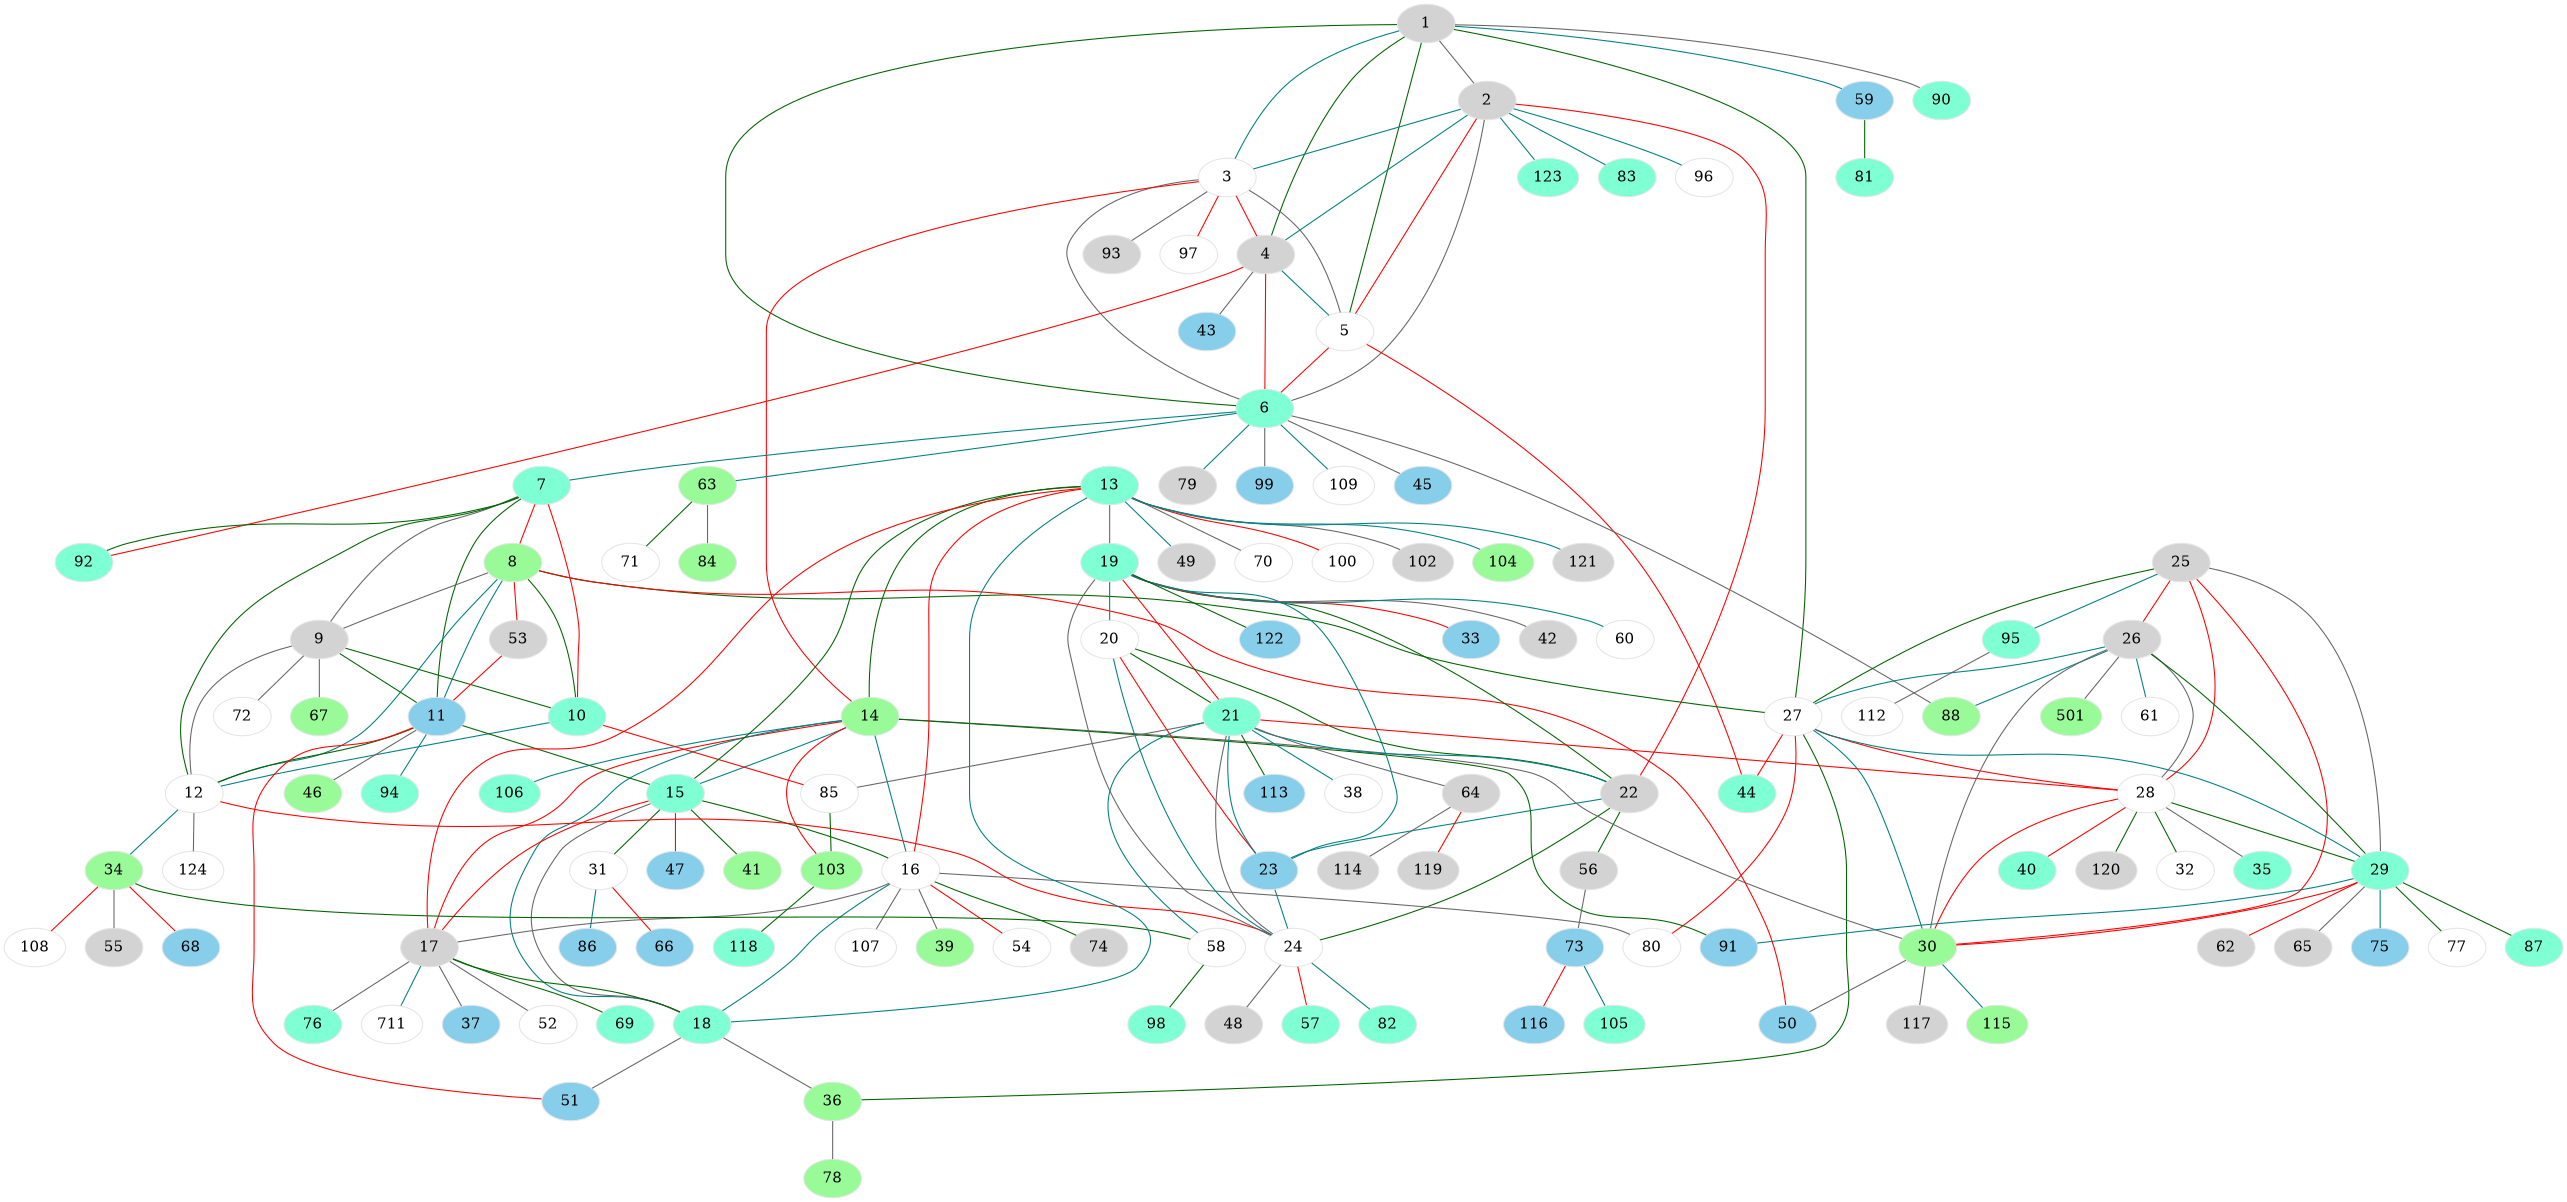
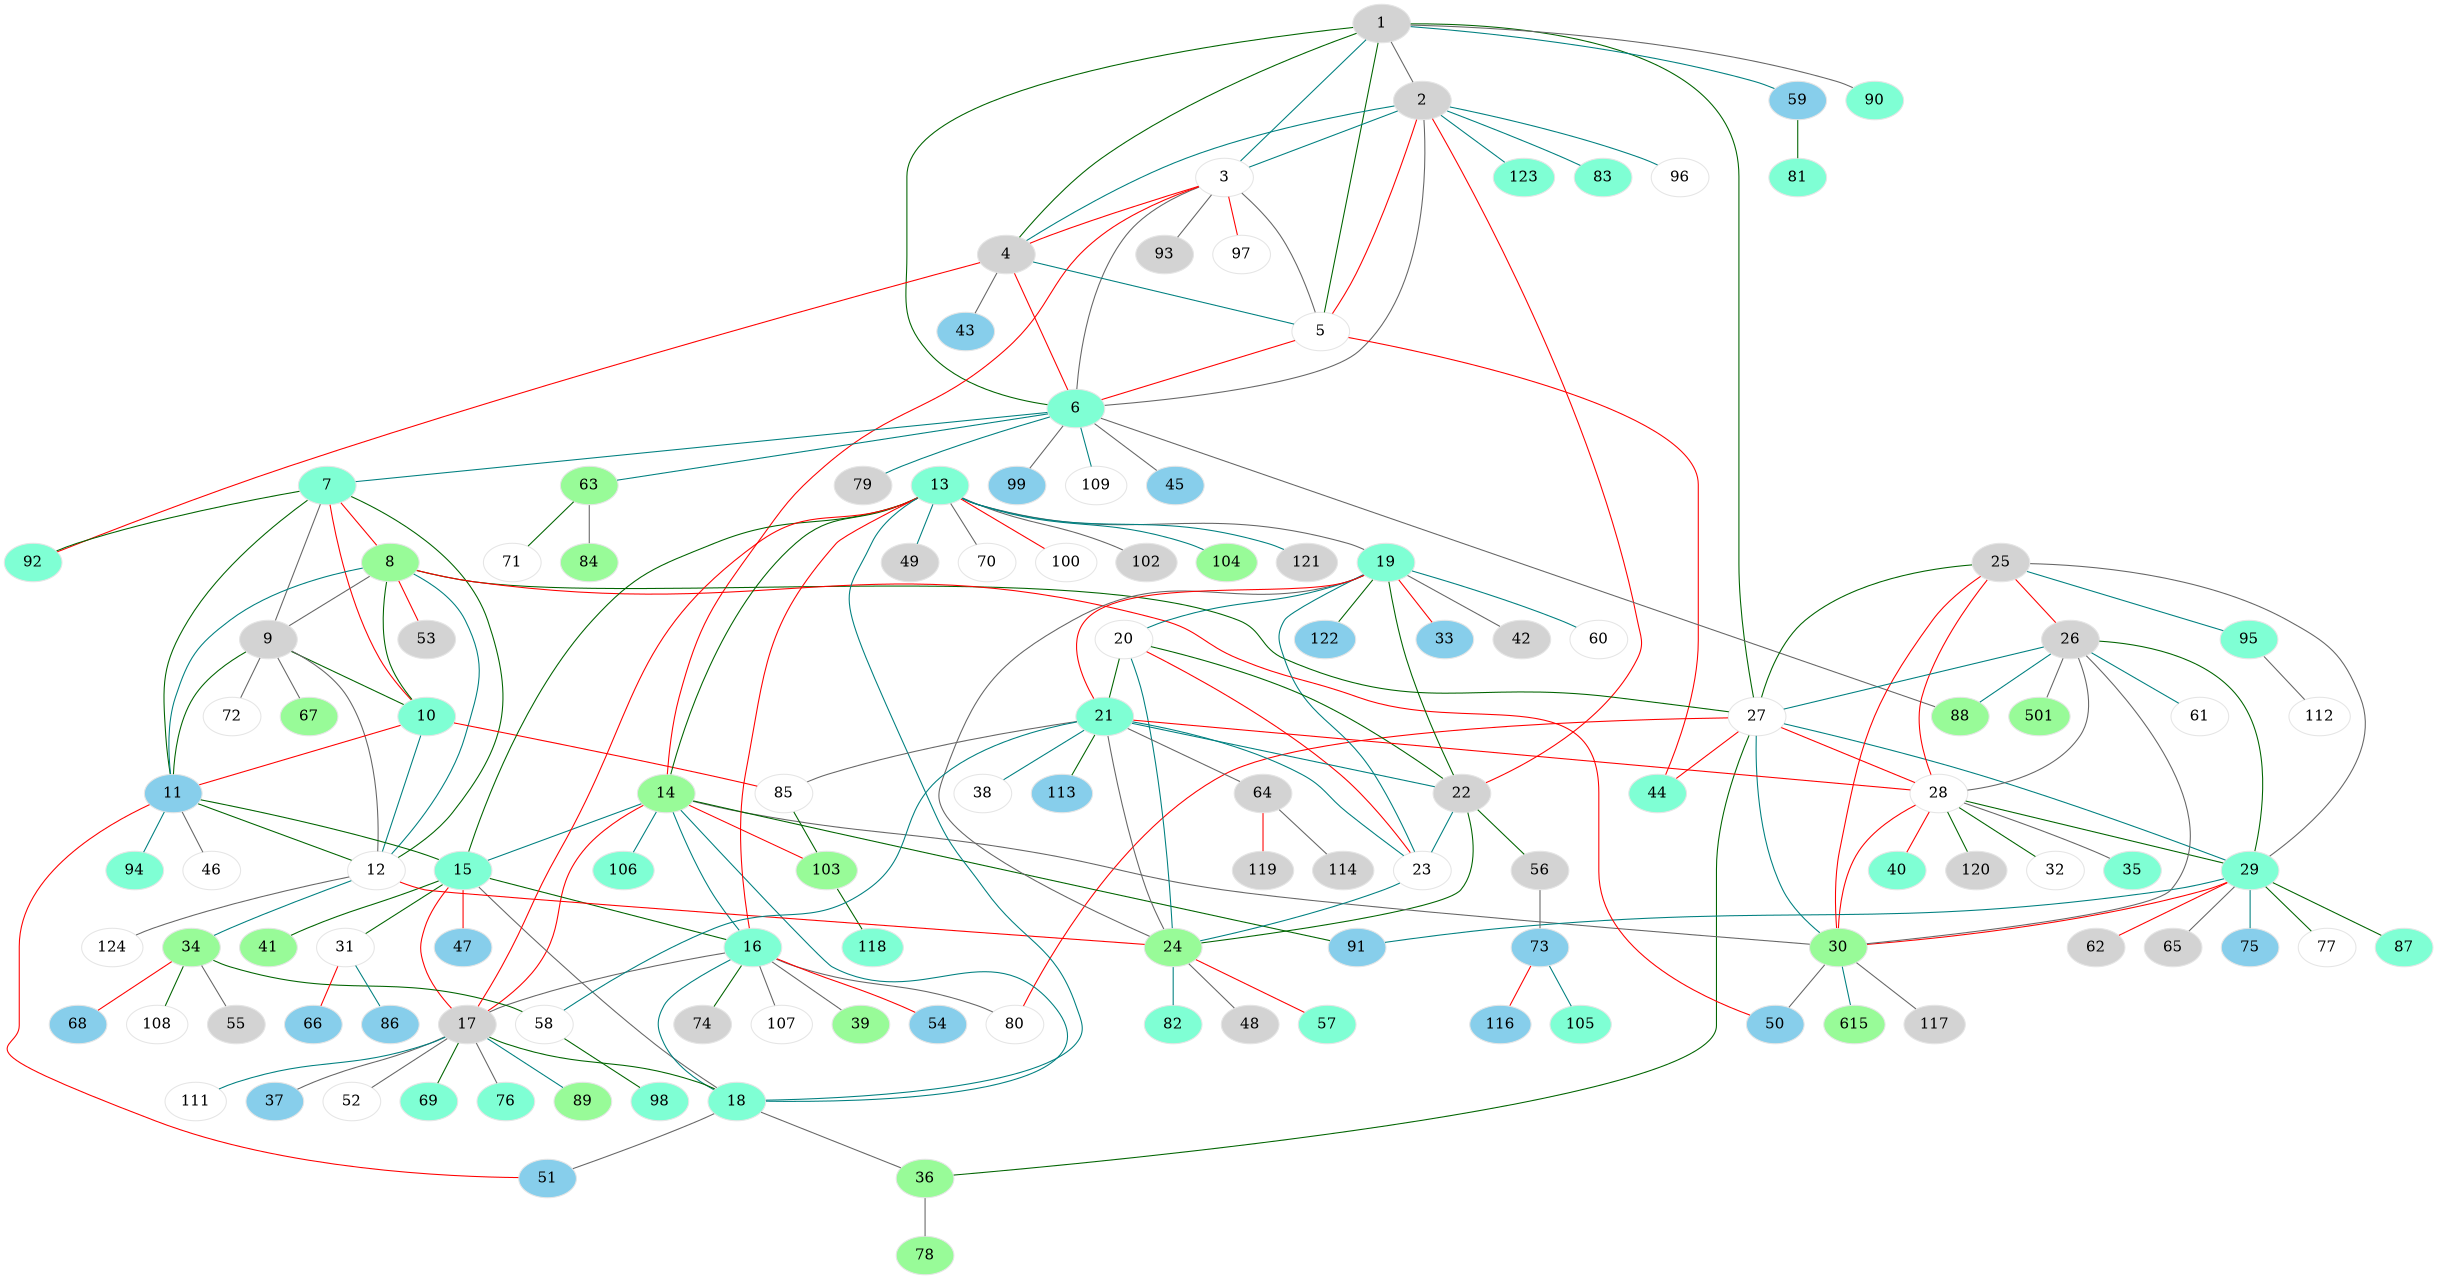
(478, 678) -> (300, 755)
(313, 794) -> (212, 871)
(911, 871) -> (753, 948)
(1269, 871) -> (1422, 871)
(75, 909) -> (174, 986)
(1022, 948) -> (938, 1025)
(1294, 948) -> (1173, 948)
(392, 1025) -> (196, 1102)
(1997, 1025) -> (1854, 1025)
none -> (583, 1102)
